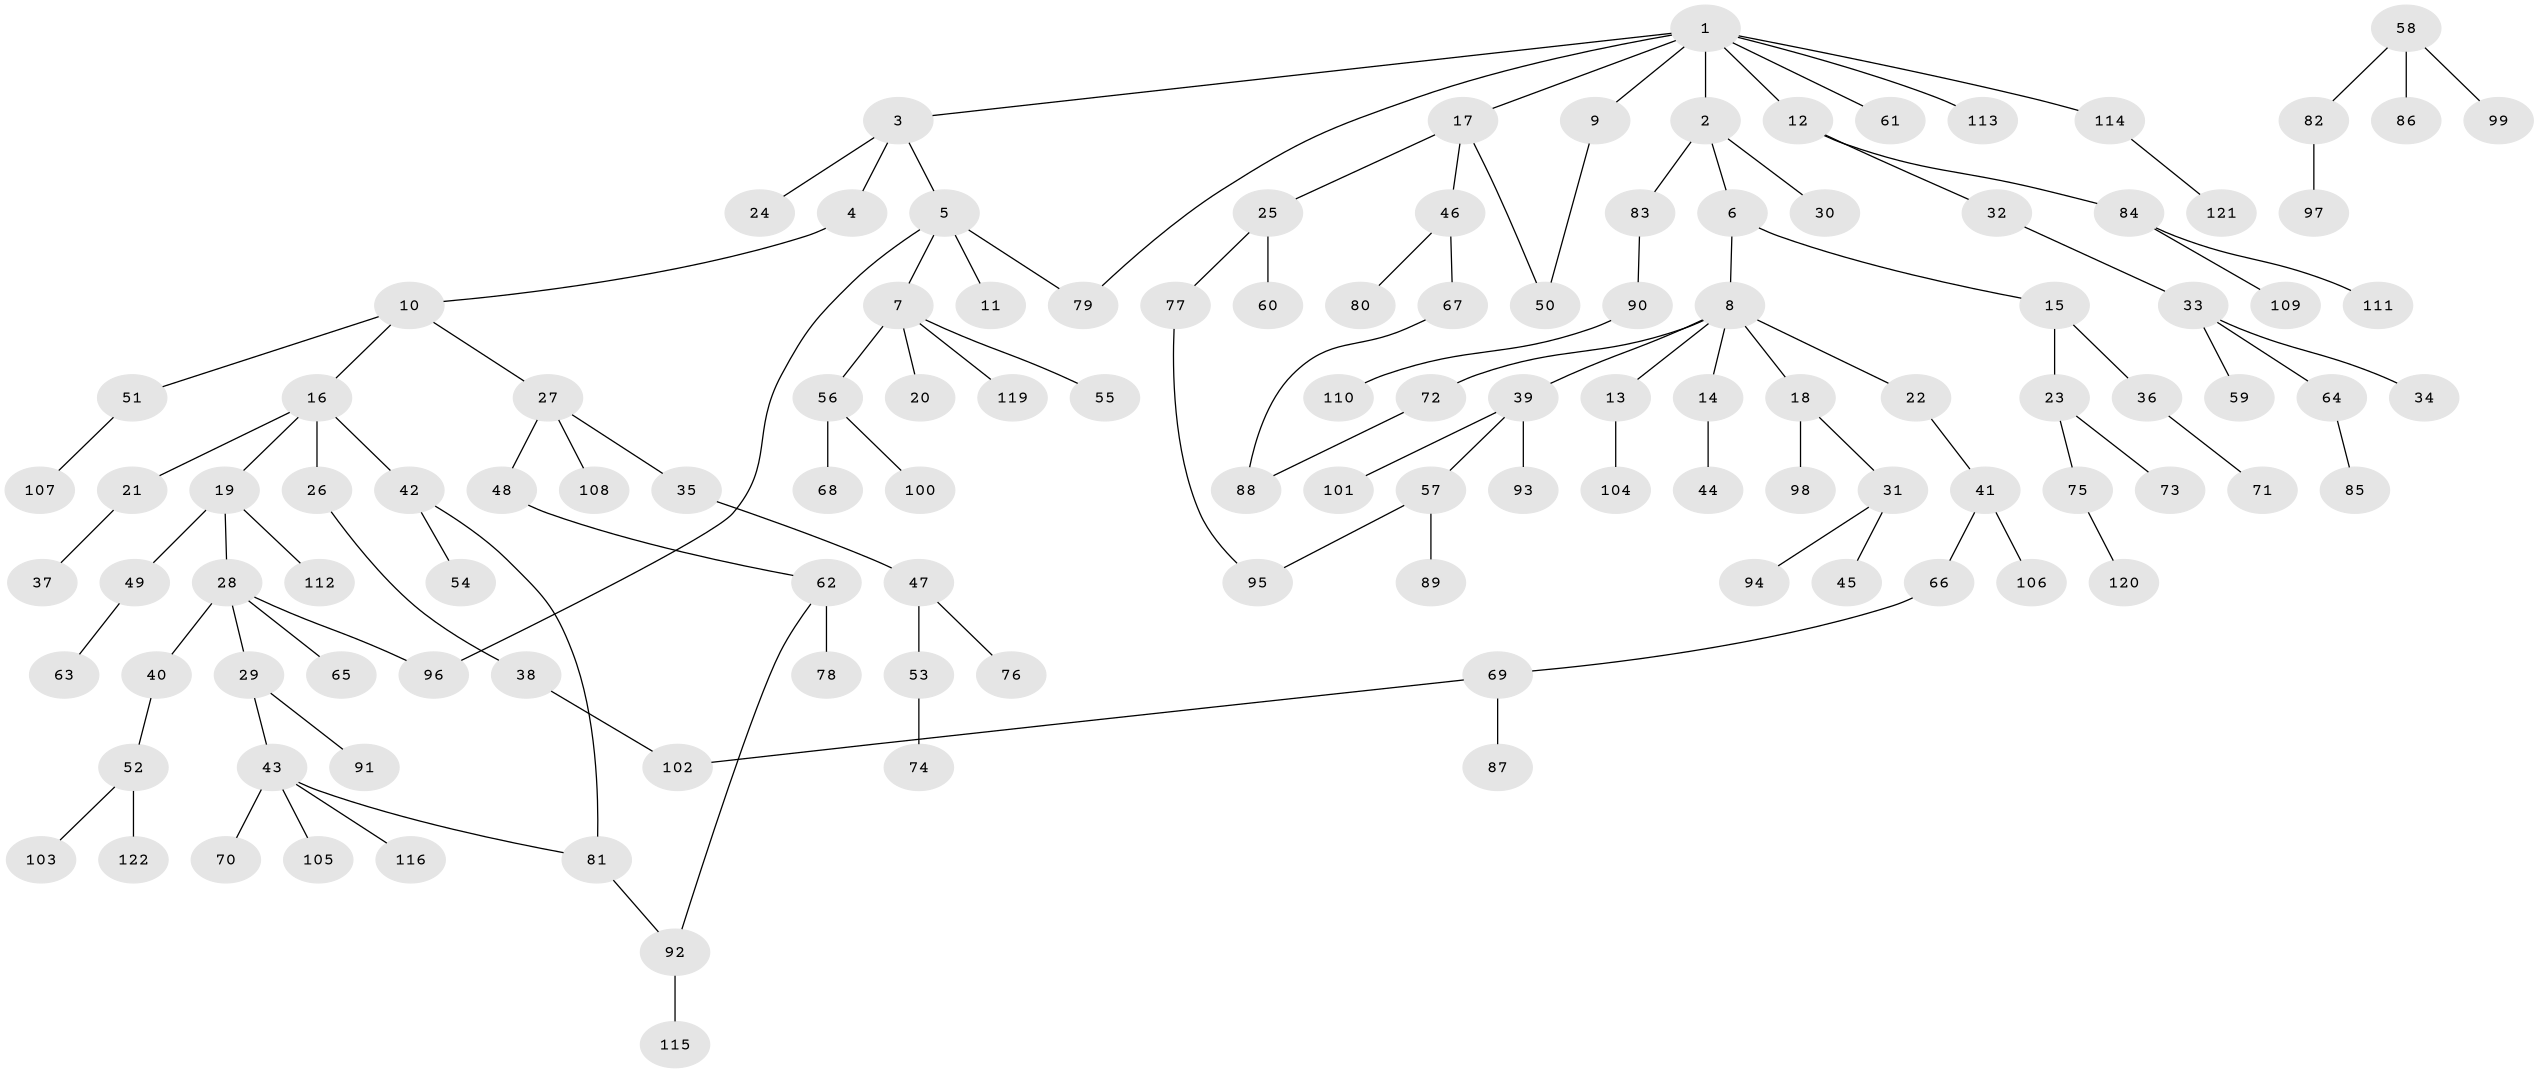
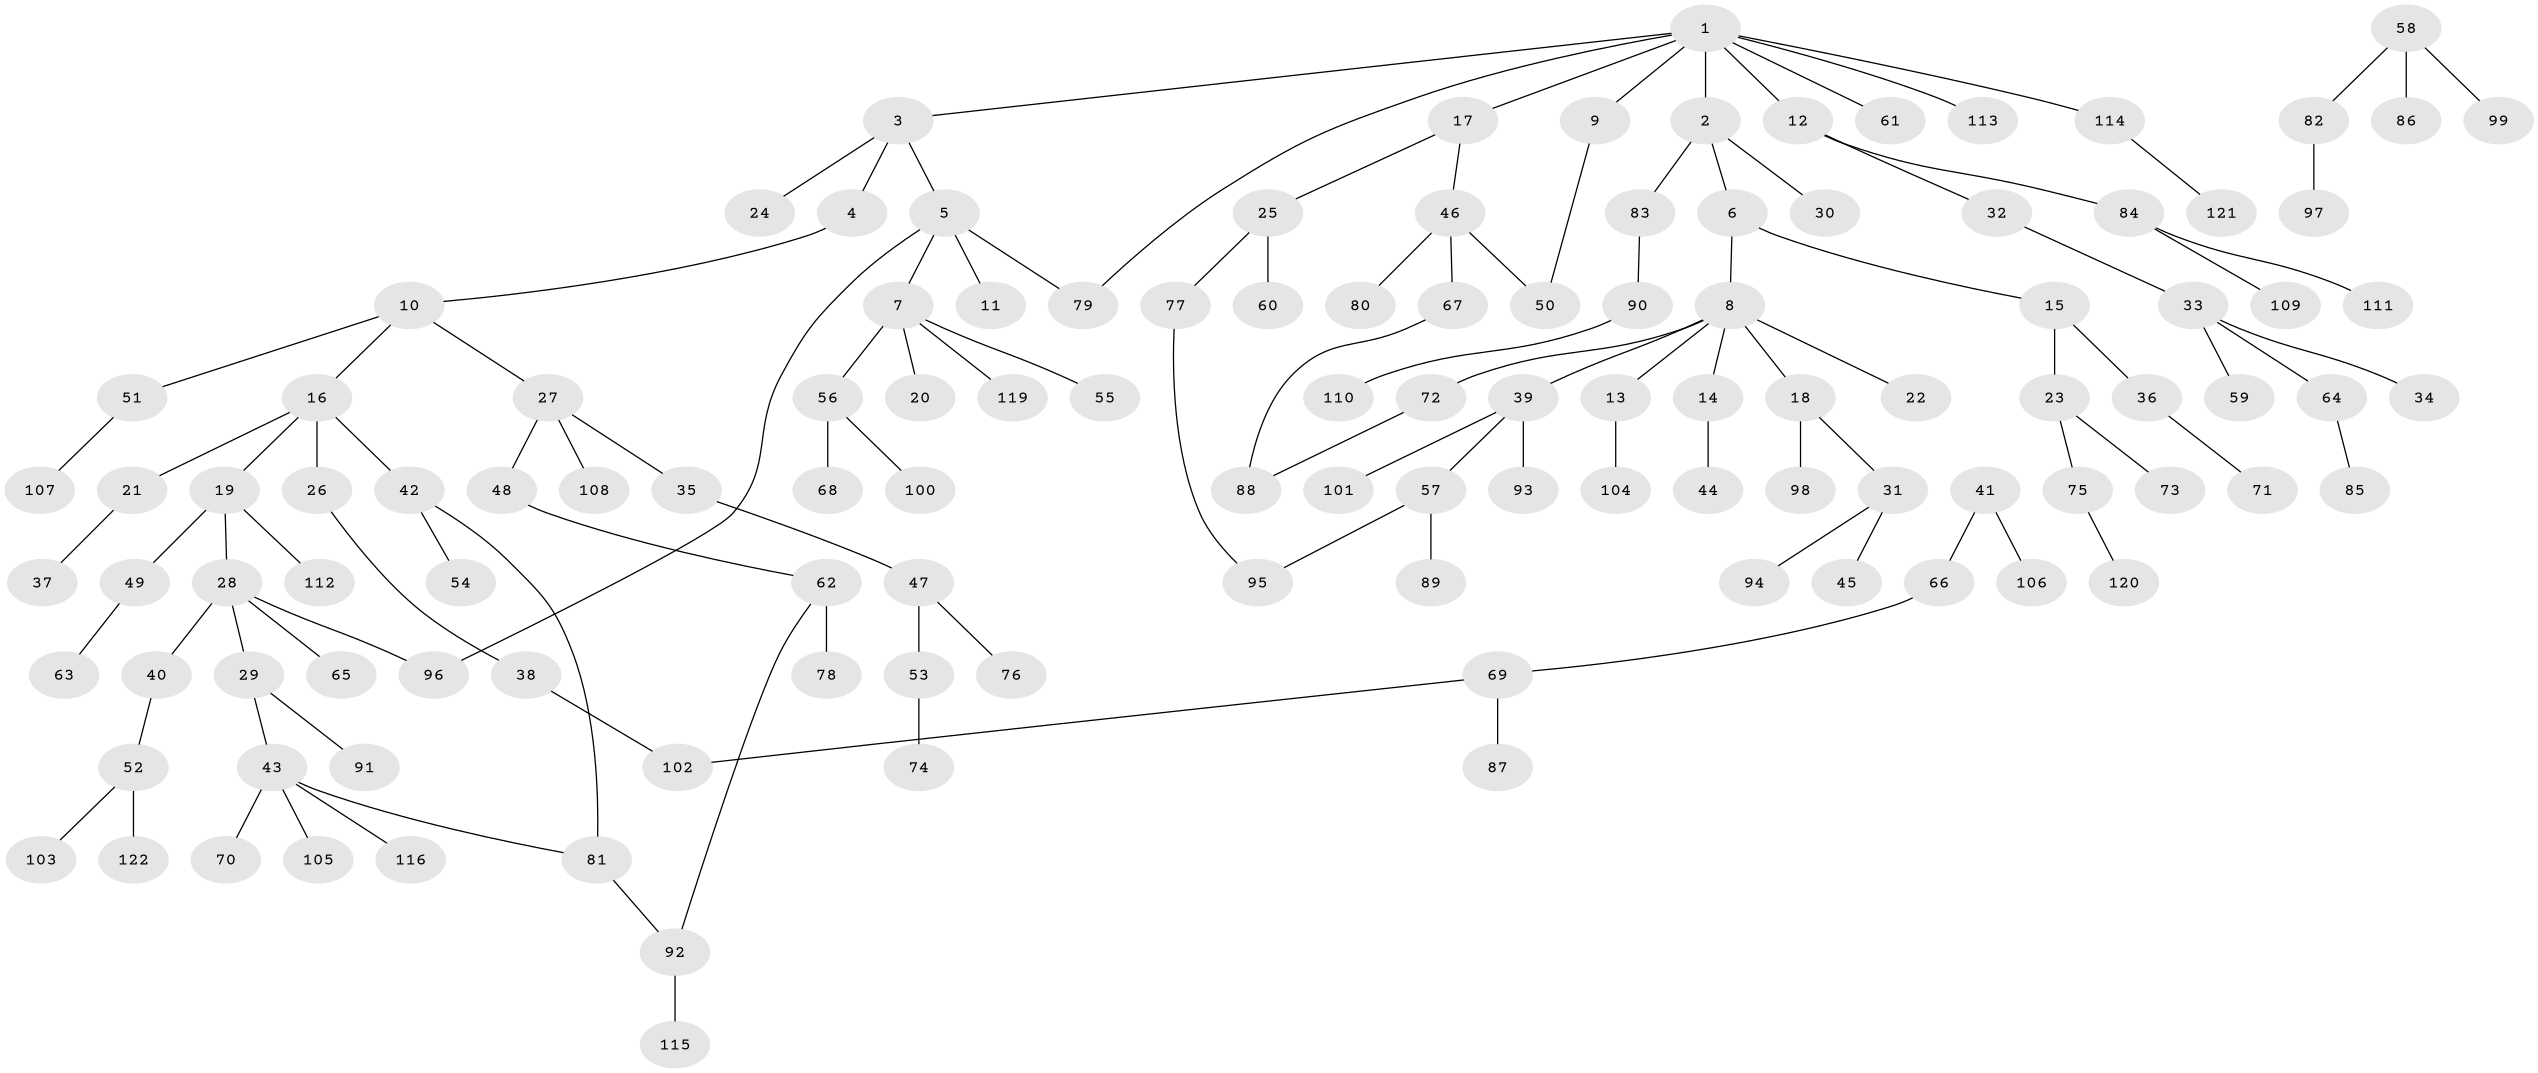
(1506, 212) -> (1498, 259)
(1951, 444) -> none
